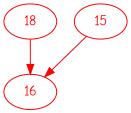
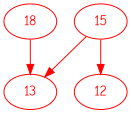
(30, 92) -> (30, 92)
none -> (101, 92)
